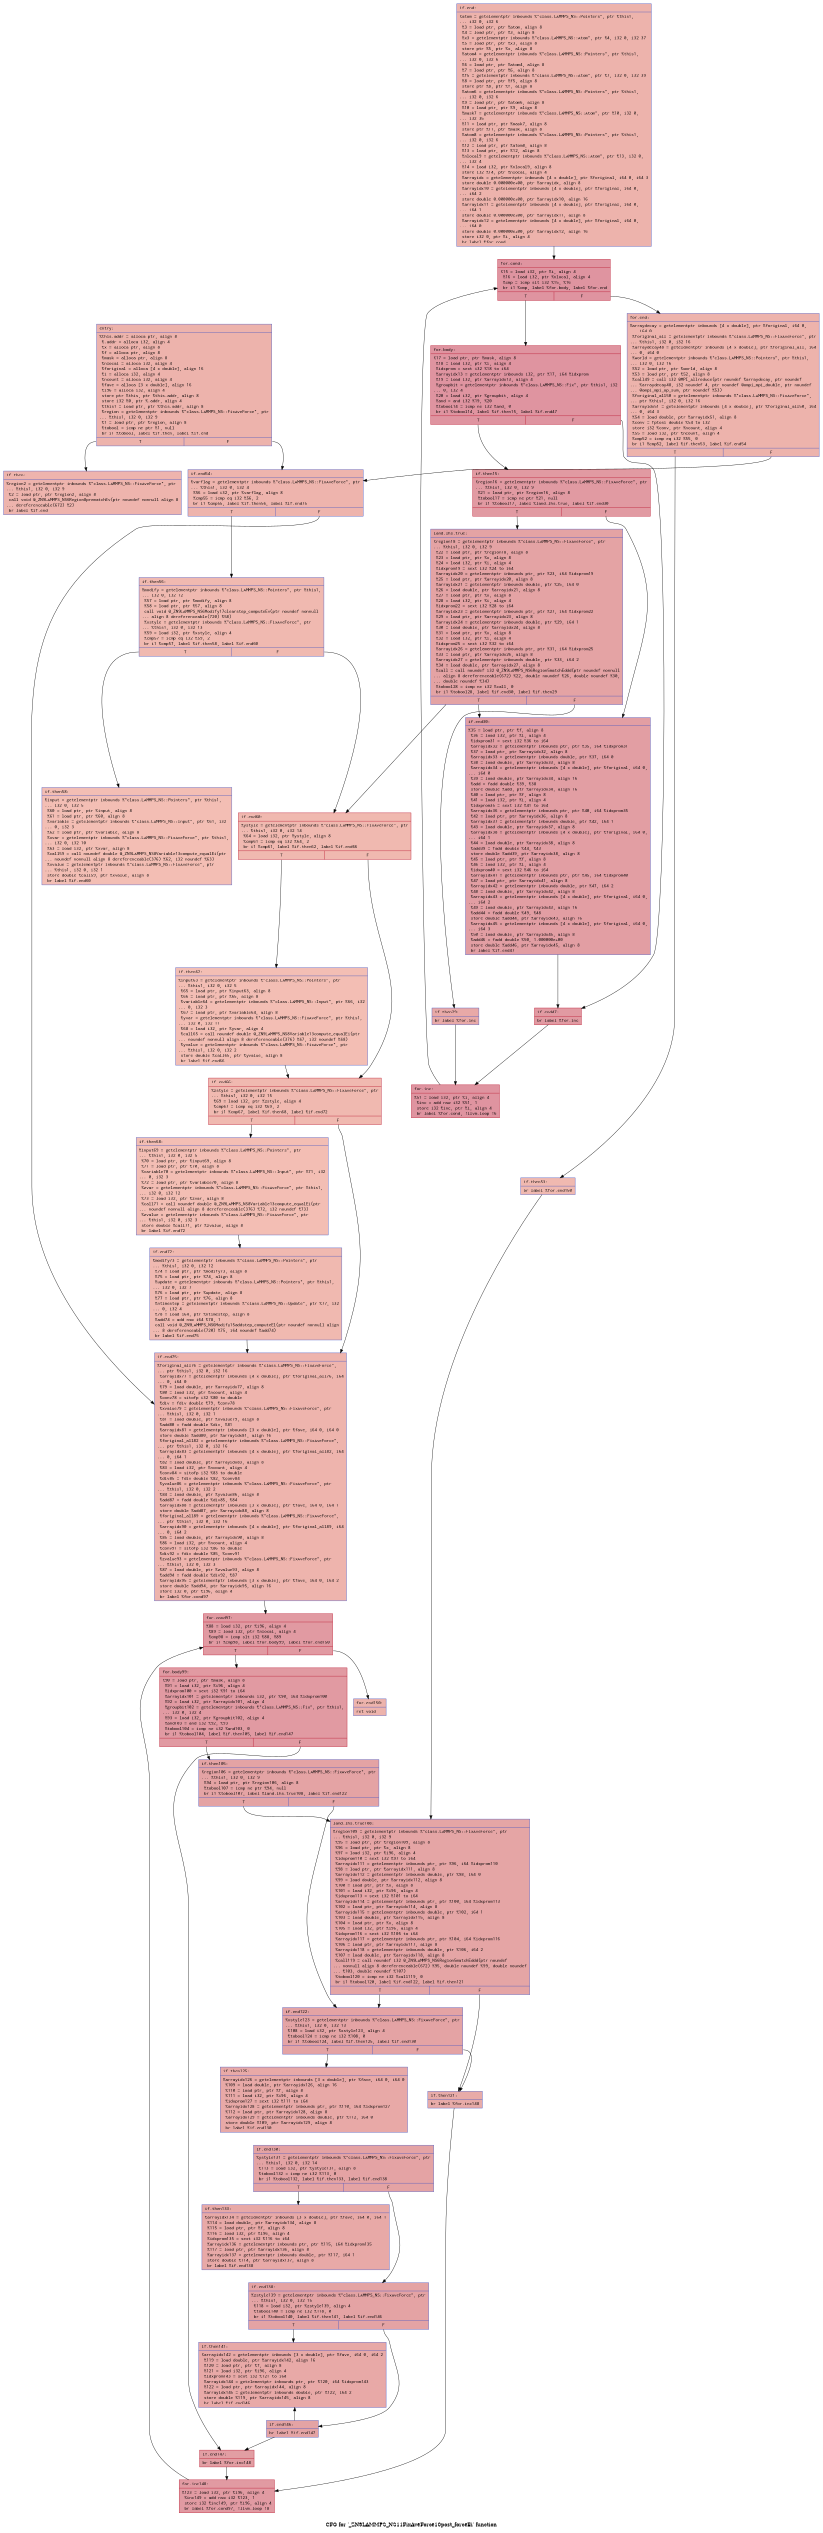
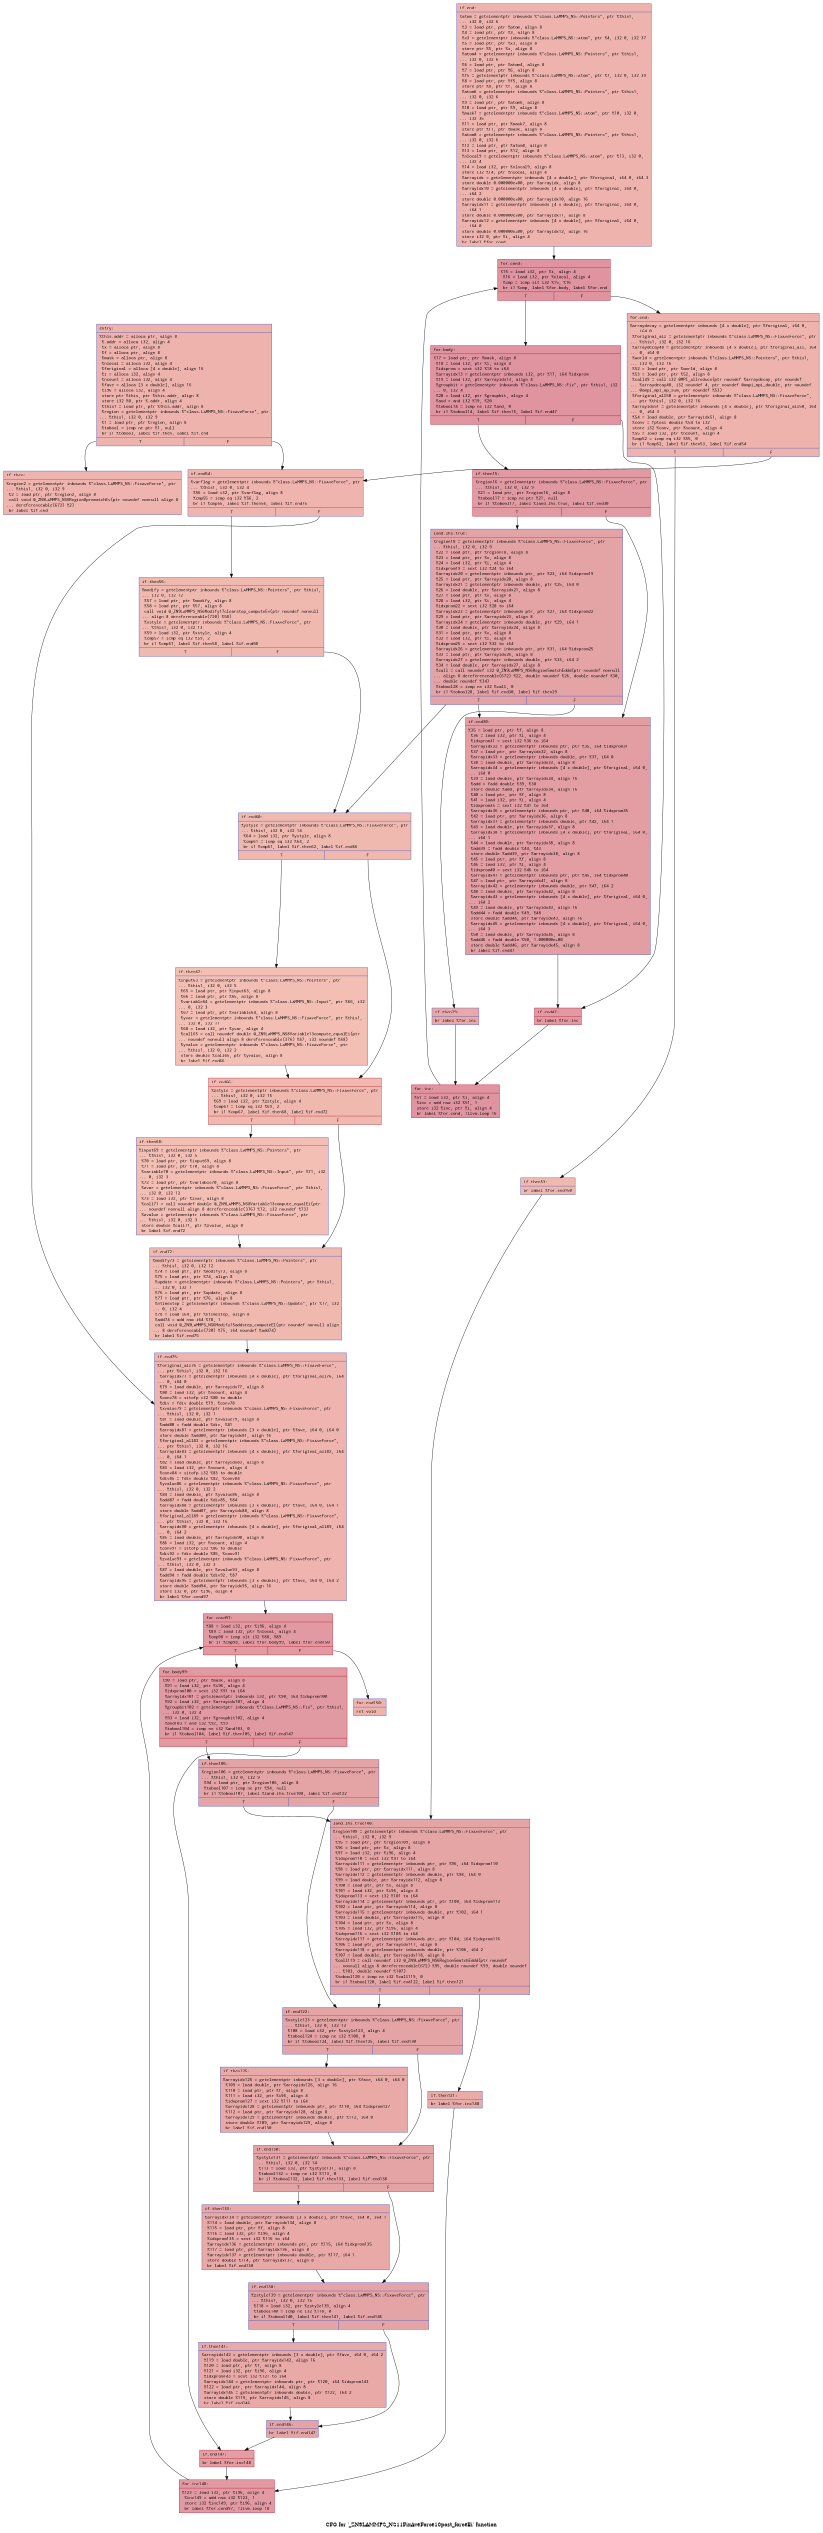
(137, 836) -> none
(325, 836) -> (325, 836)
(359, 1237) -> (344, 1187)
(470, 2067) -> (422, 2101)
none -> (330, 2137)
none -> (319, 2275)
(294, 2416) -> (290, 2412)
